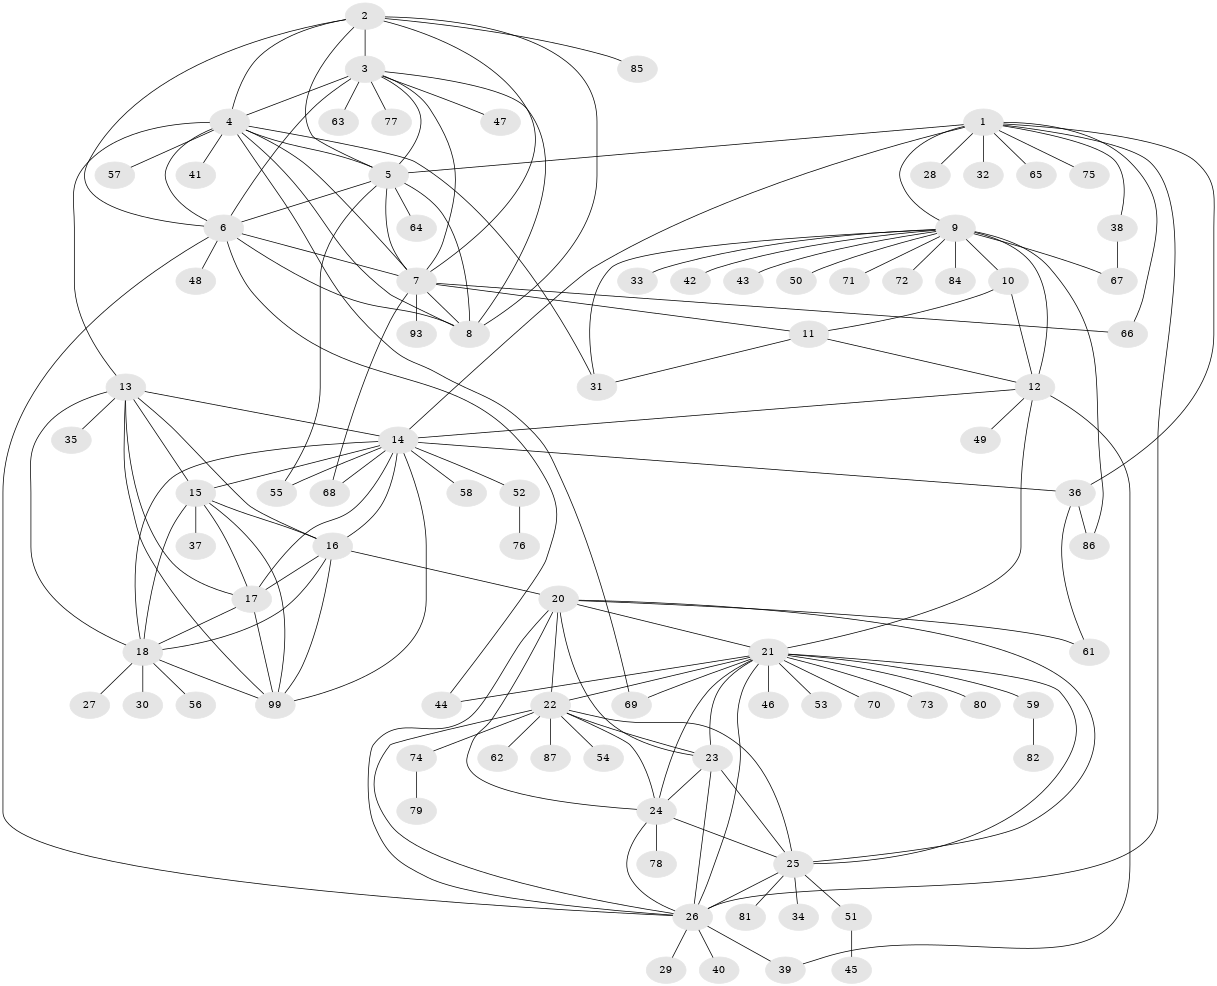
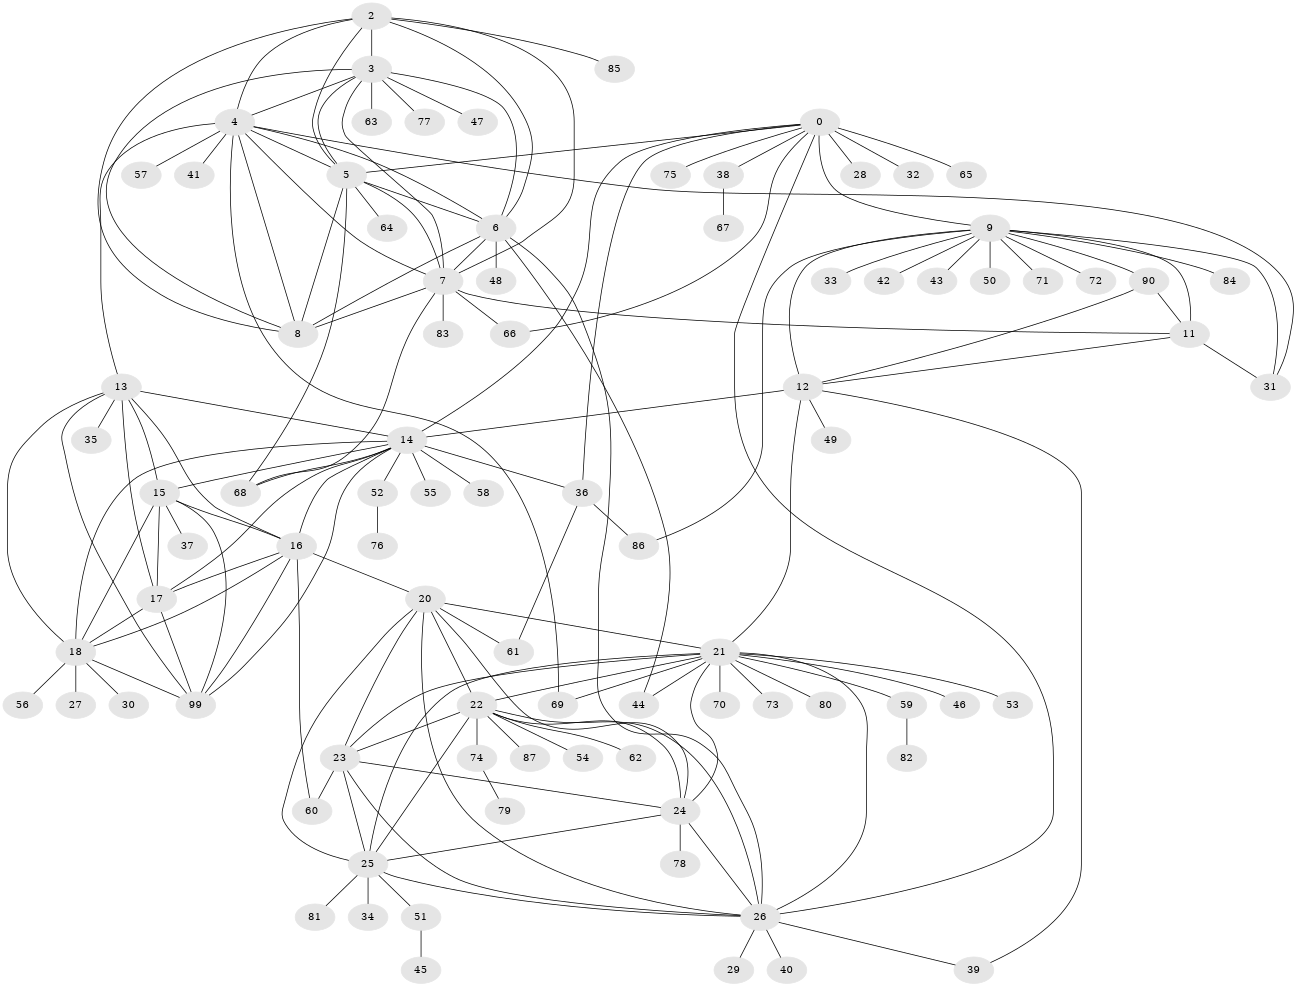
(983, 122) -> (820, 122)
(1041, 253) -> (1175, 268)
(1008, 281) -> (1149, 281)
(320, 328) -> (326, 344)
(417, 334) -> (443, 334)
none -> (312, 811)
